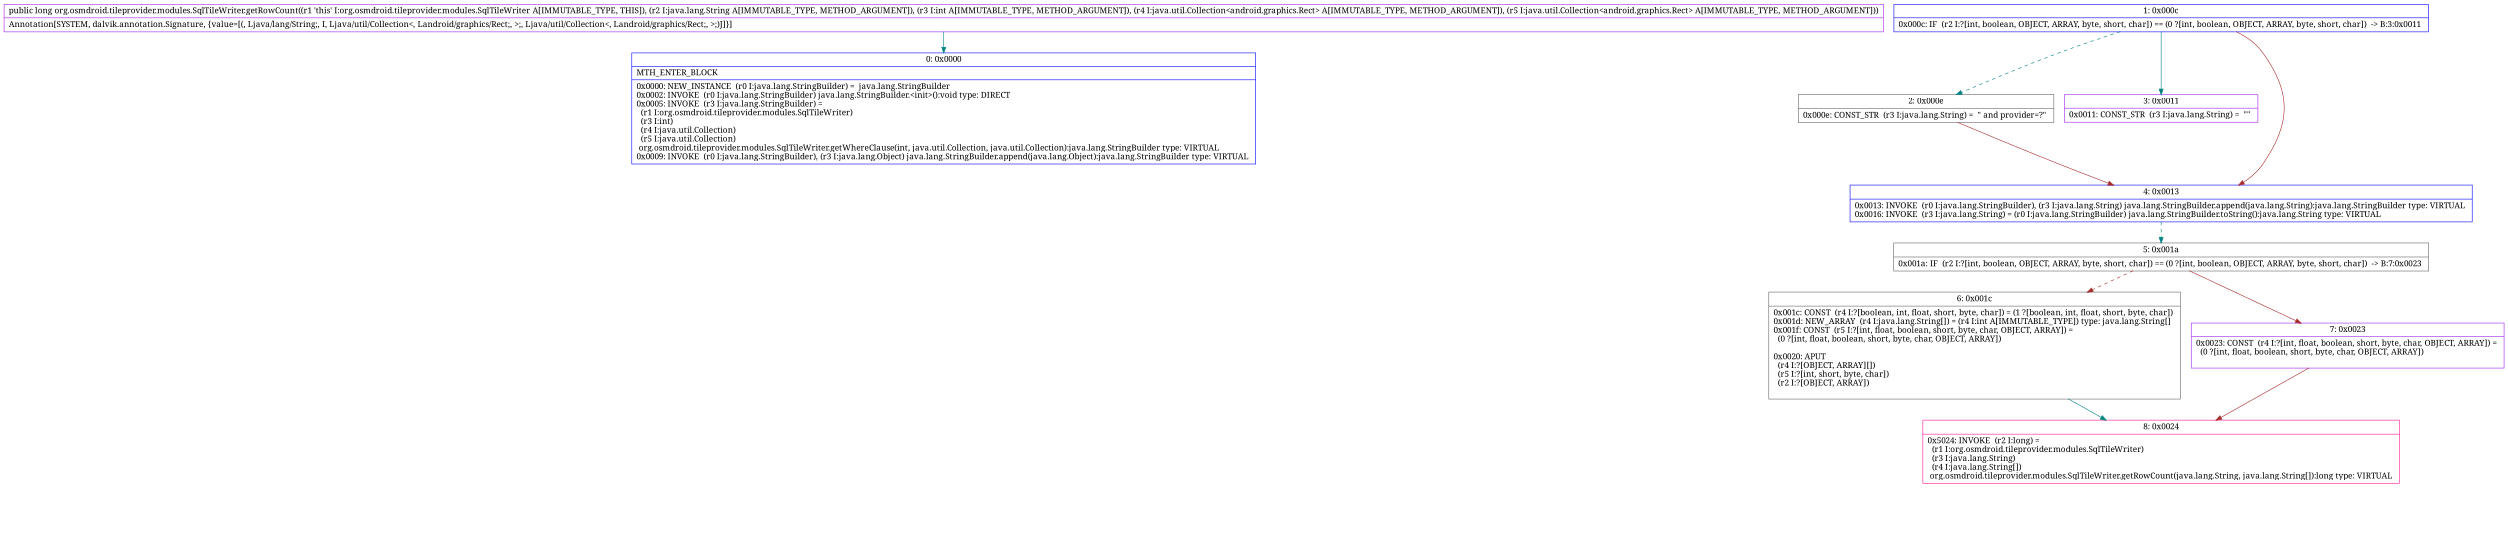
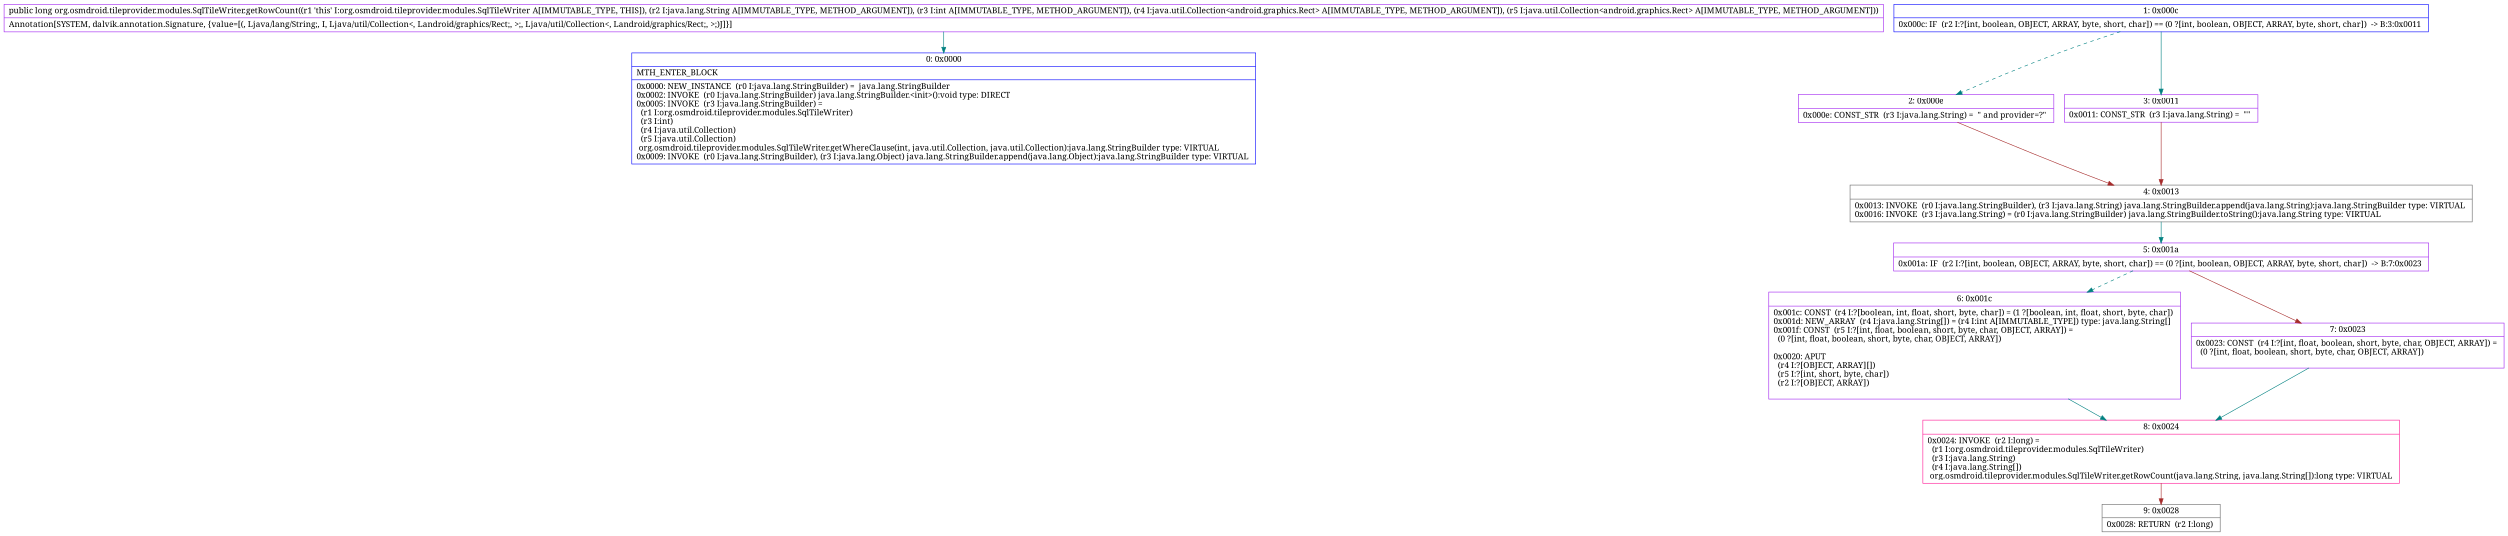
(2284, 104) -> (2161, 151)
(1926, 108) -> (1926, 108)
(2161, 203) -> (2161, 203)
(2161, 230) -> (2161, 230)
(2161, 257) -> (2161, 257)
(2113, 280) -> (2113, 280)
(1975, 346) -> (1975, 346)
(2265, 393) -> (2265, 393)
(1985, 441) -> (1985, 441)
none -> (2161, 518)
